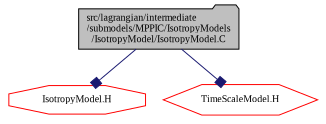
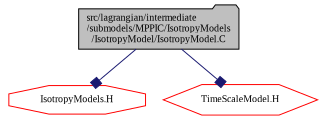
(77, 100) -> (77, 100)
